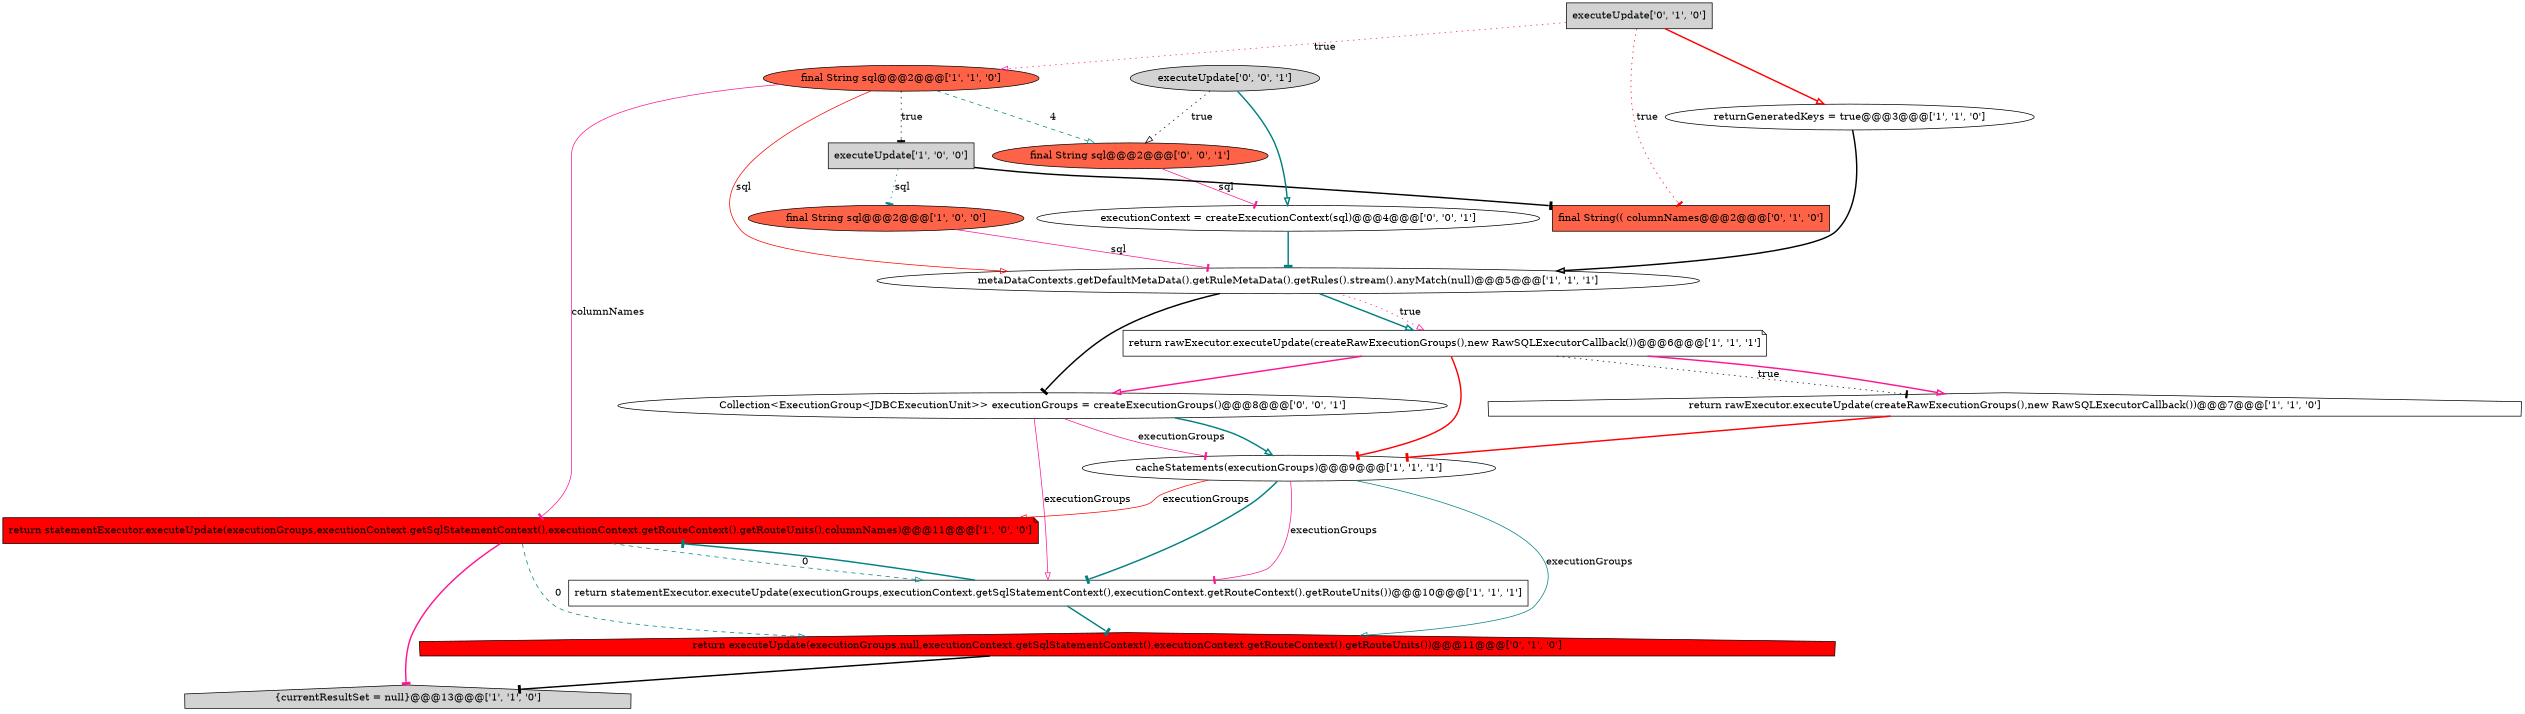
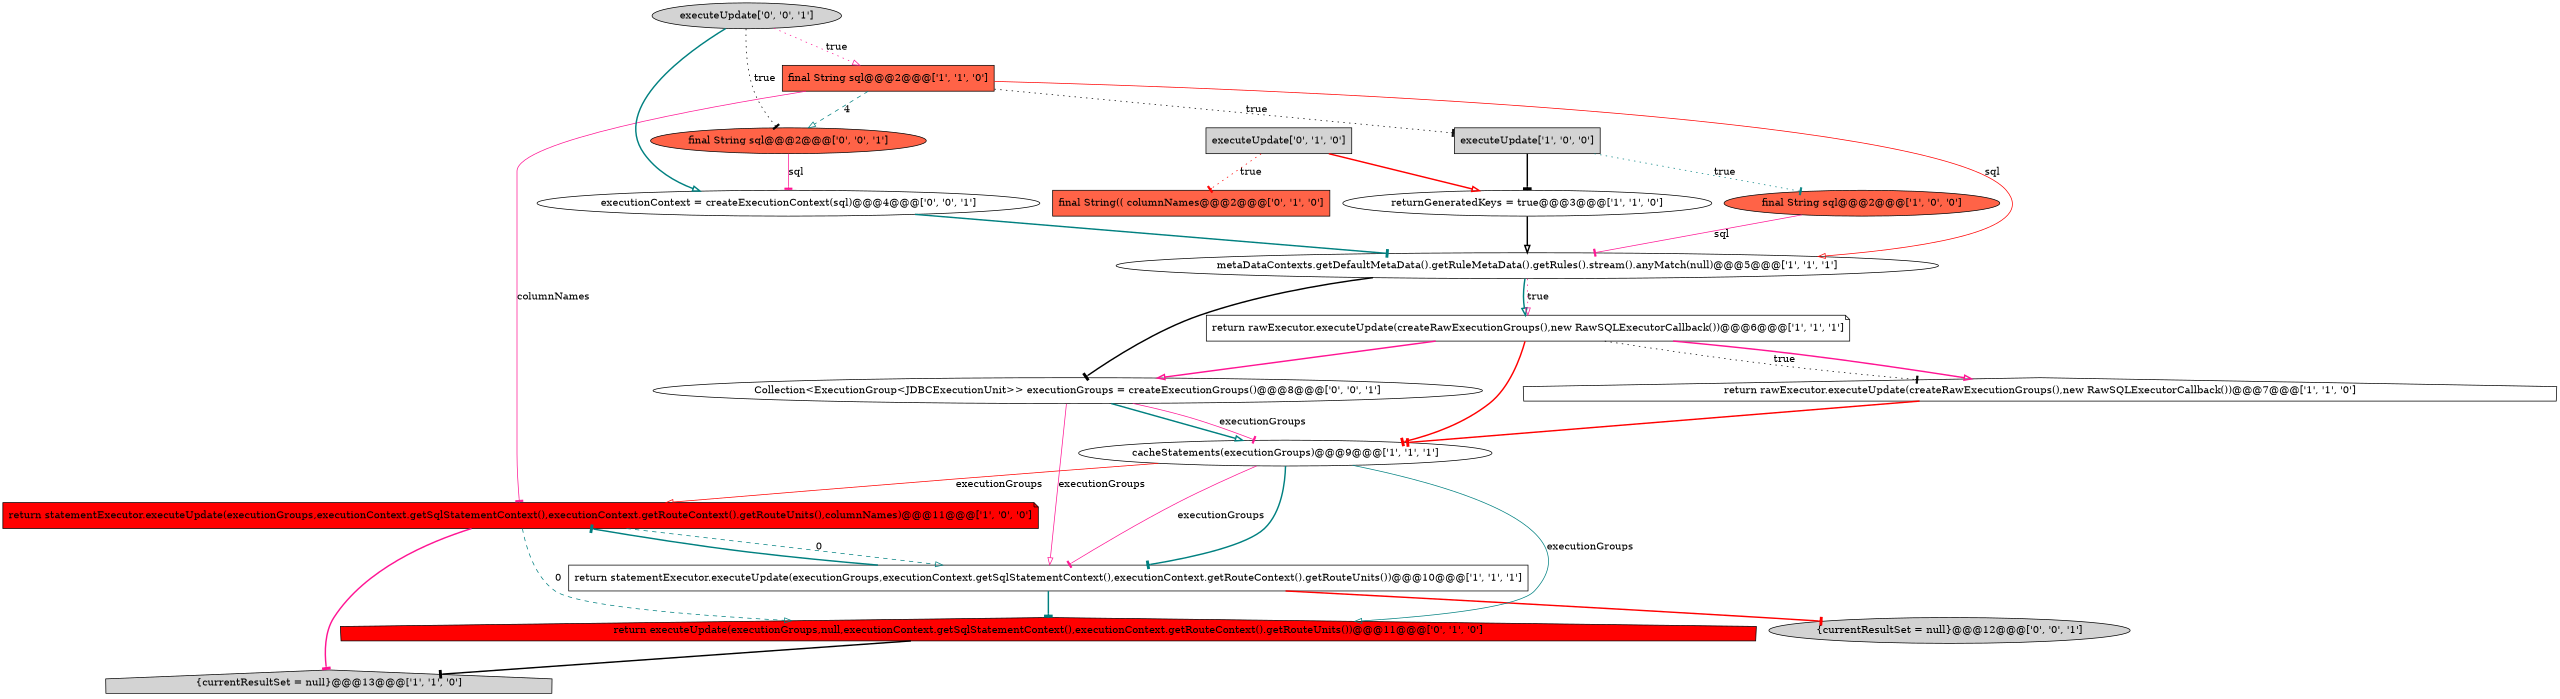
(1287, 46) -> (814, 45)
(901, 78) -> (888, 78)
(1181, 115) -> (751, 80)
(1261, 185) -> (1527, 170)
(903, 187) -> (1725, 172)
none -> (1950, 630)
